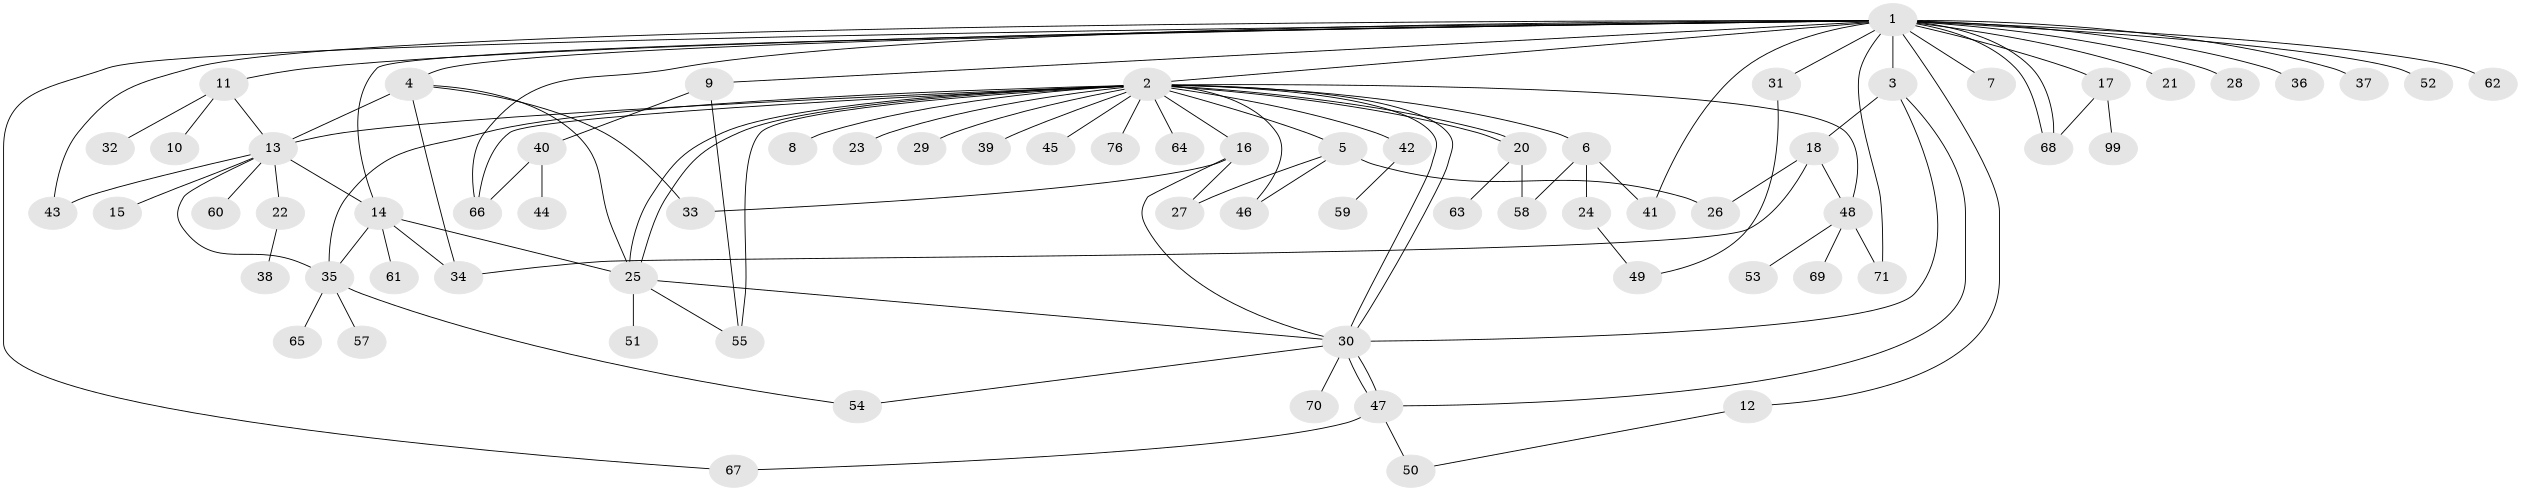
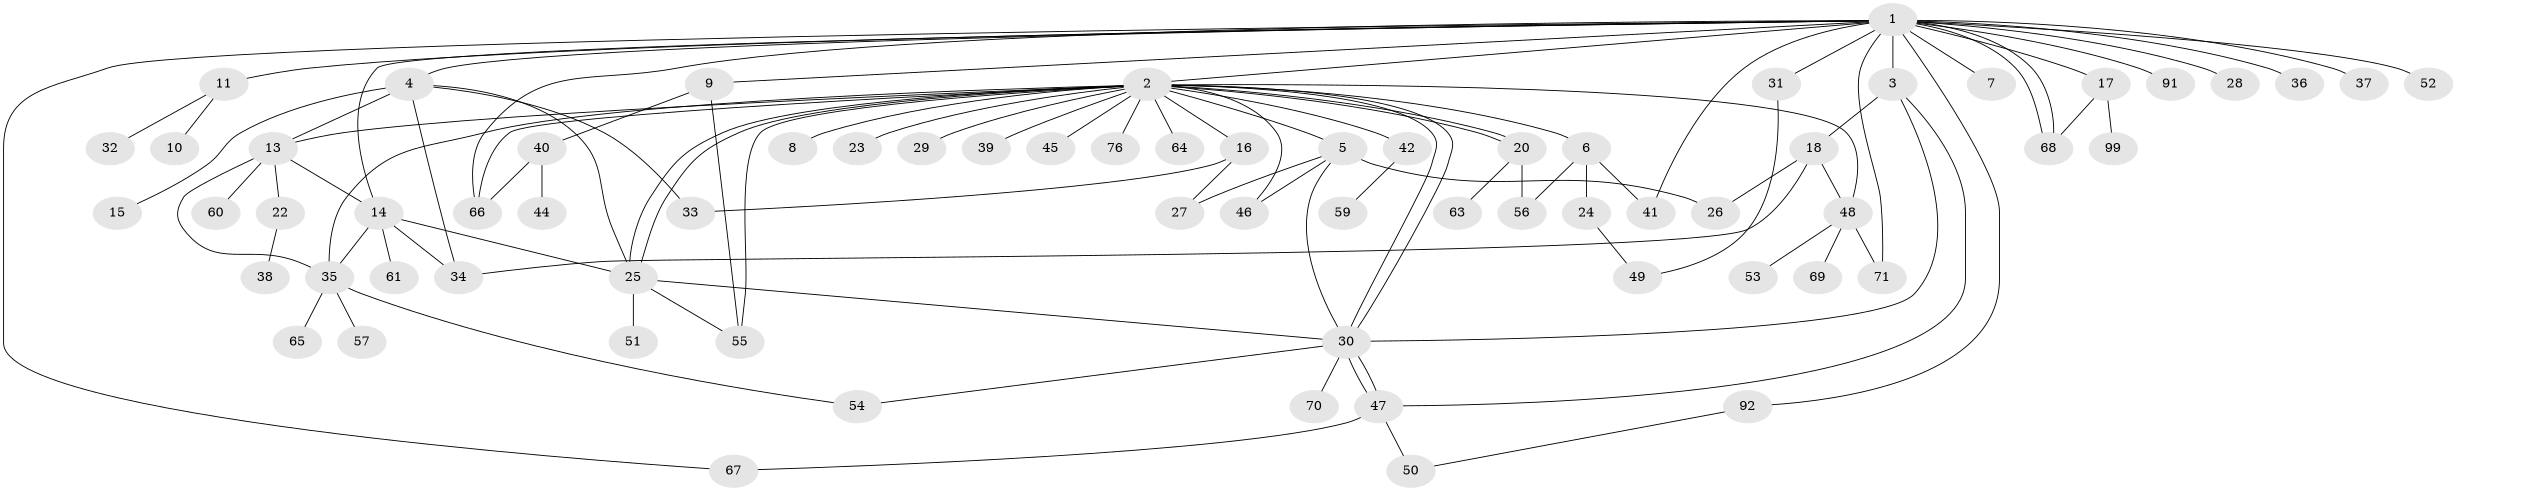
(2171, 84) -> (2171, 84)
(2493, 84) -> none
(249, 116) -> none
(195, 181) -> (252, 127)
(53, 213) -> none
(1522, 213) -> (1522, 213)
(1176, 264) -> (1308, 245)
(1748, 407) -> (1748, 407)
